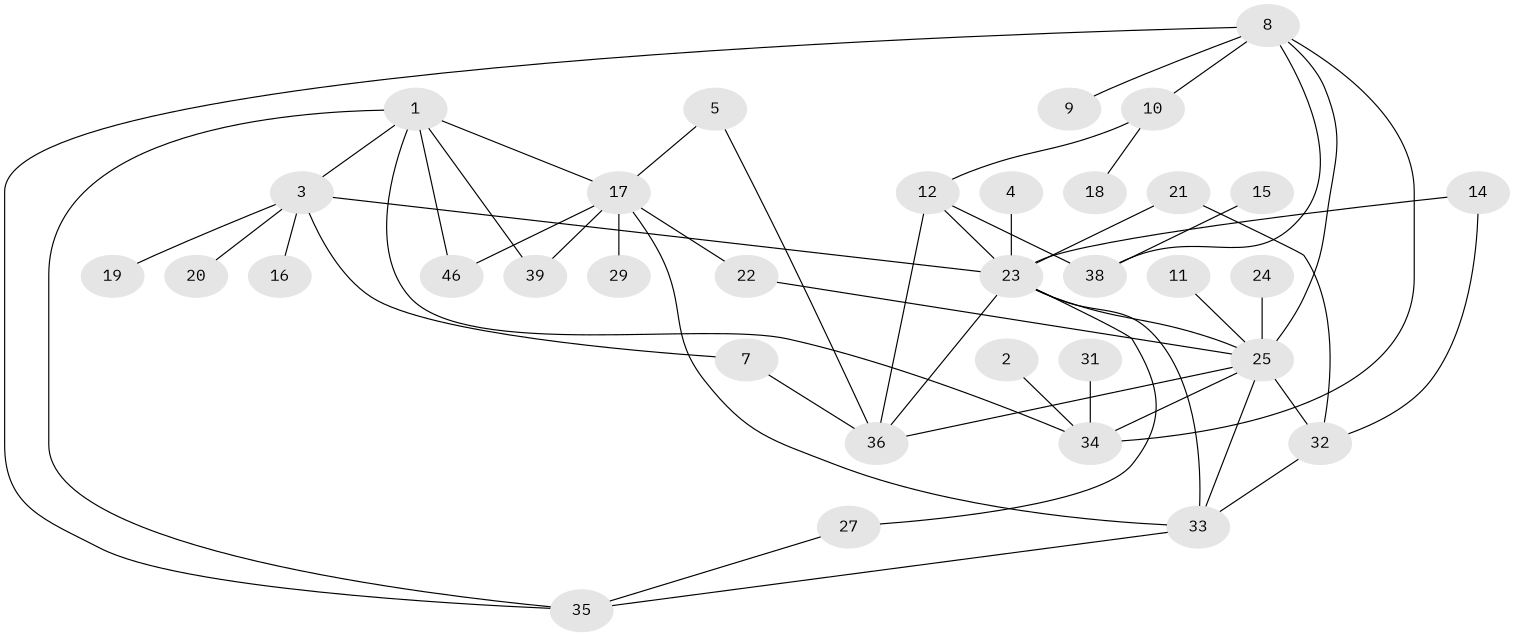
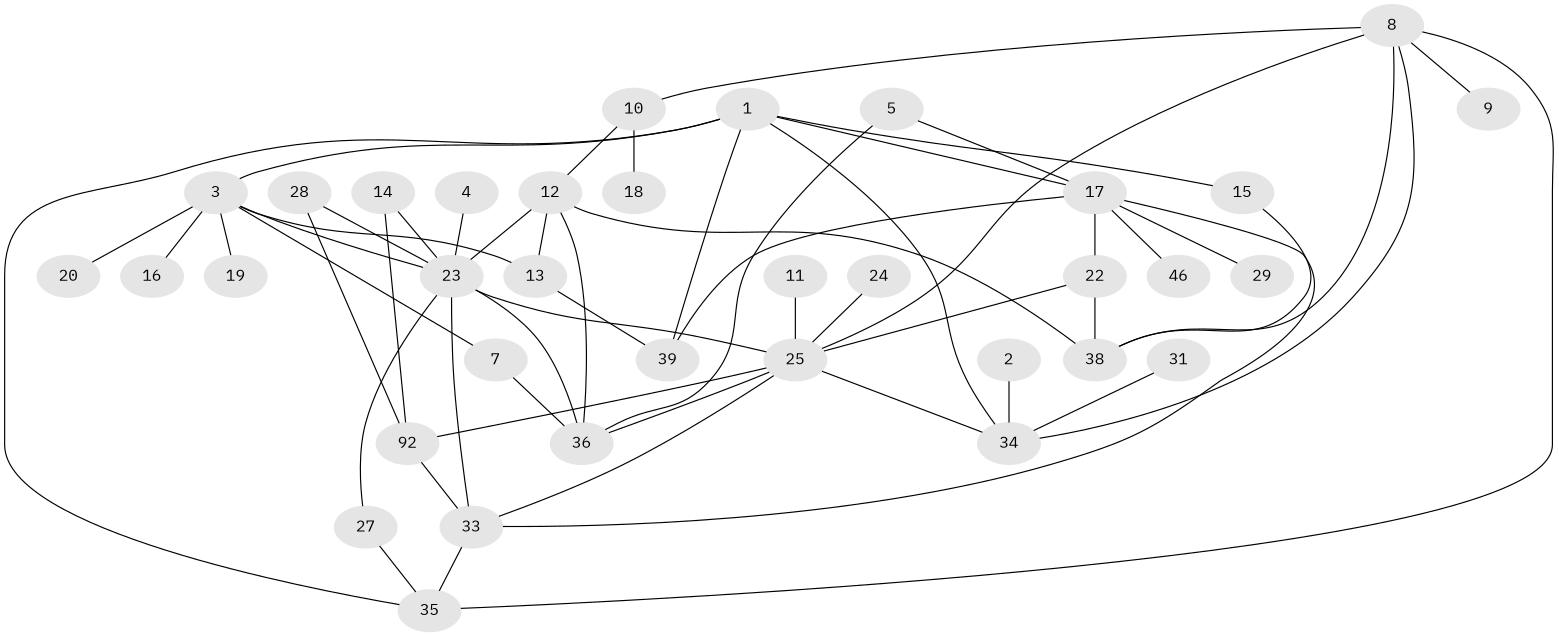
(434, 193) -> (962, 147)
(1179, 193) -> (300, 193)
none -> (535, 276)
none -> (1095, 318)
(1320, 444) -> (408, 444)
